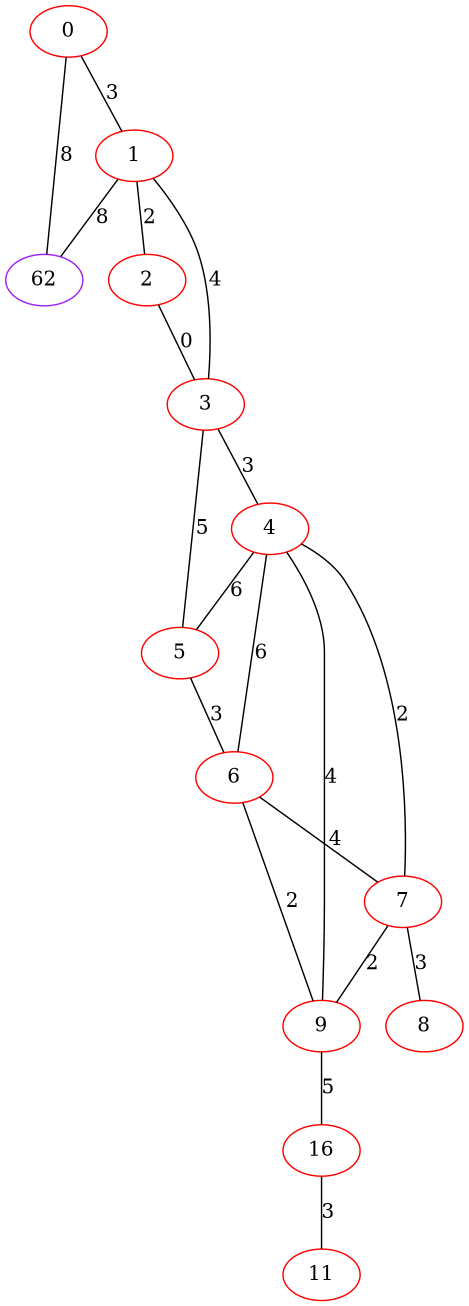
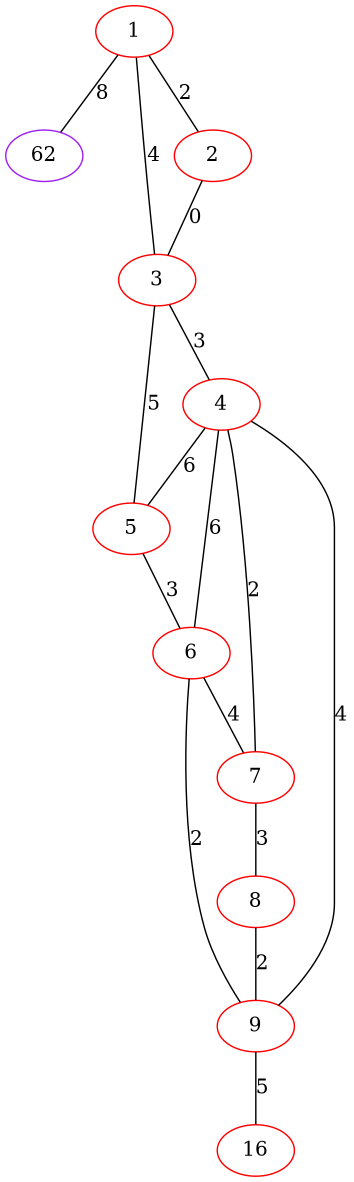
(69, 31) -> none
(362, 964) -> (256, 964)
(322, 1275) -> none
